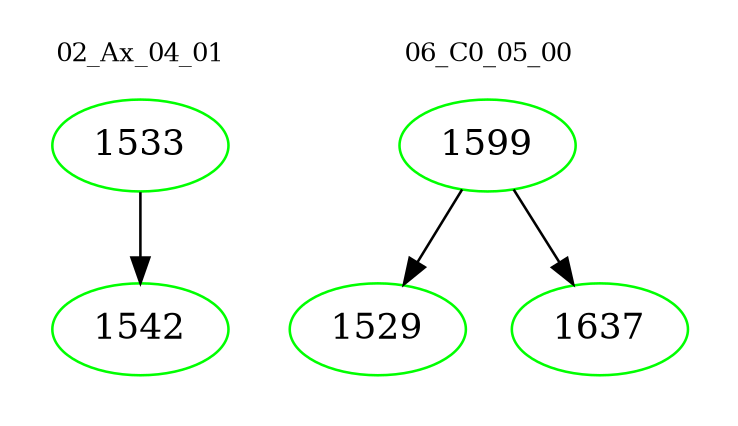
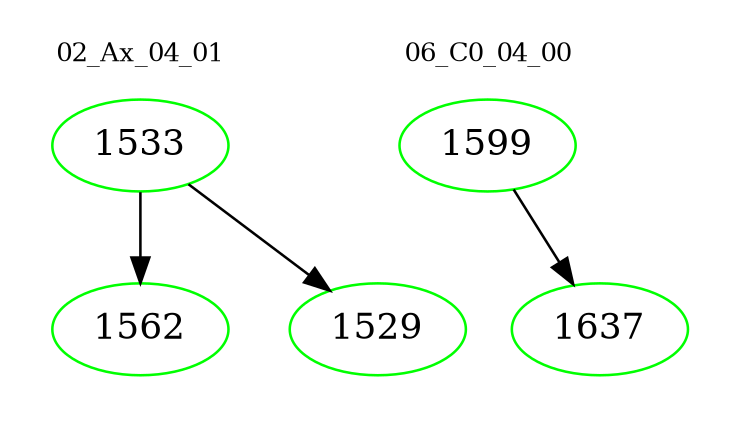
(489, 55) -> (489, 55)
(440, 226) -> (234, 218)
(140, 329) -> (140, 329)
